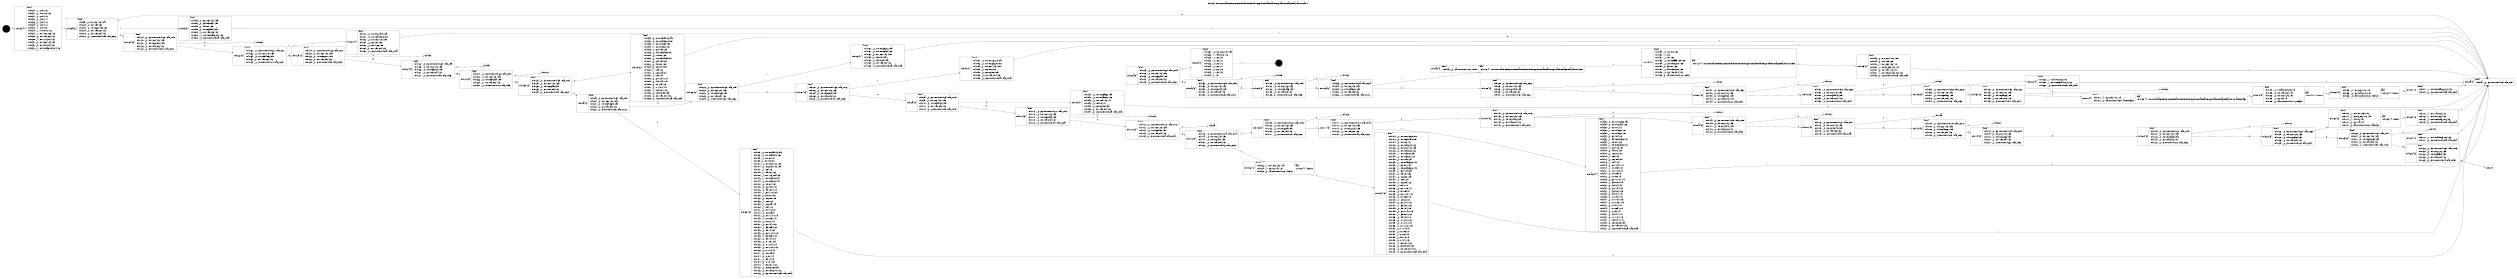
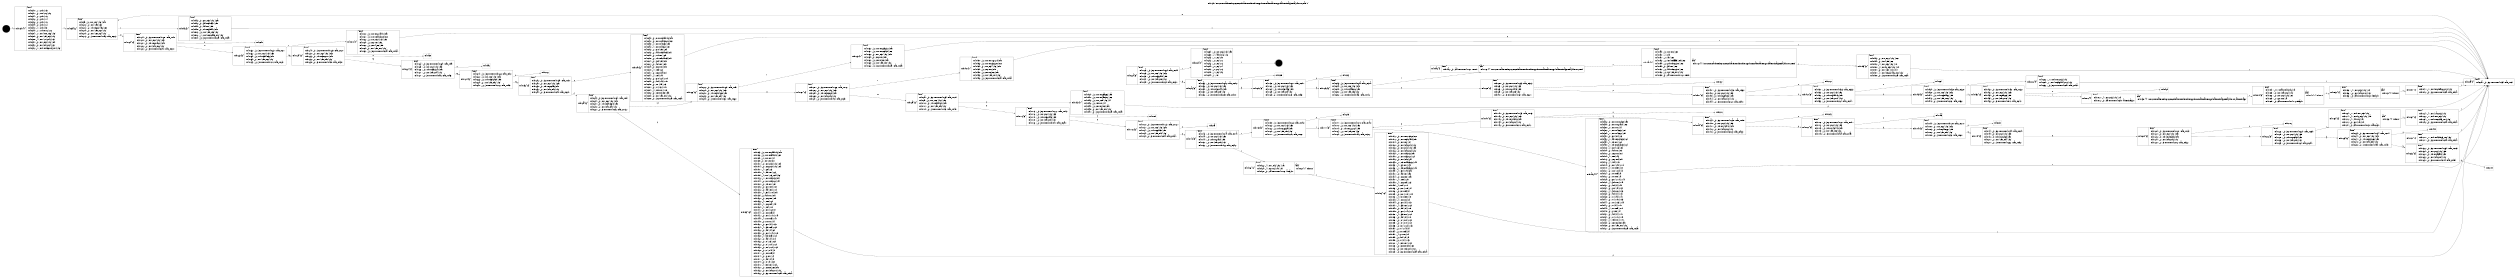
(1426, 119) -> (1427, 125)
